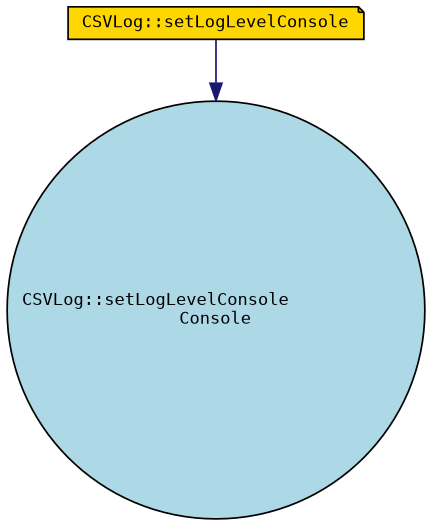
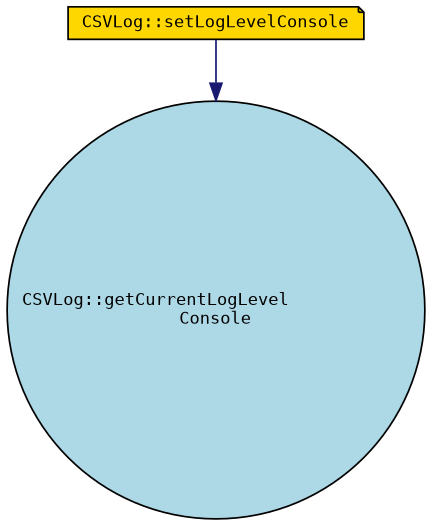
(216, 310) -> (216, 310)
